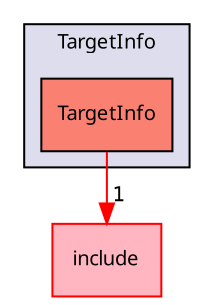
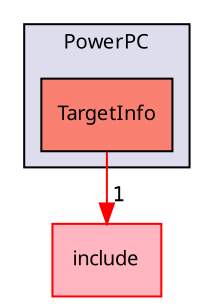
(107, 43) -> (107, 43)
